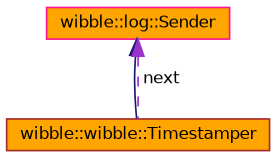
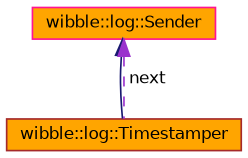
(138, 135) -> (124, 135)
